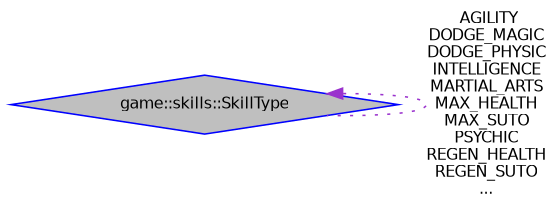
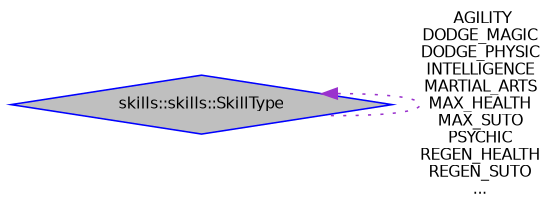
(205, 105) -> (201, 105)
